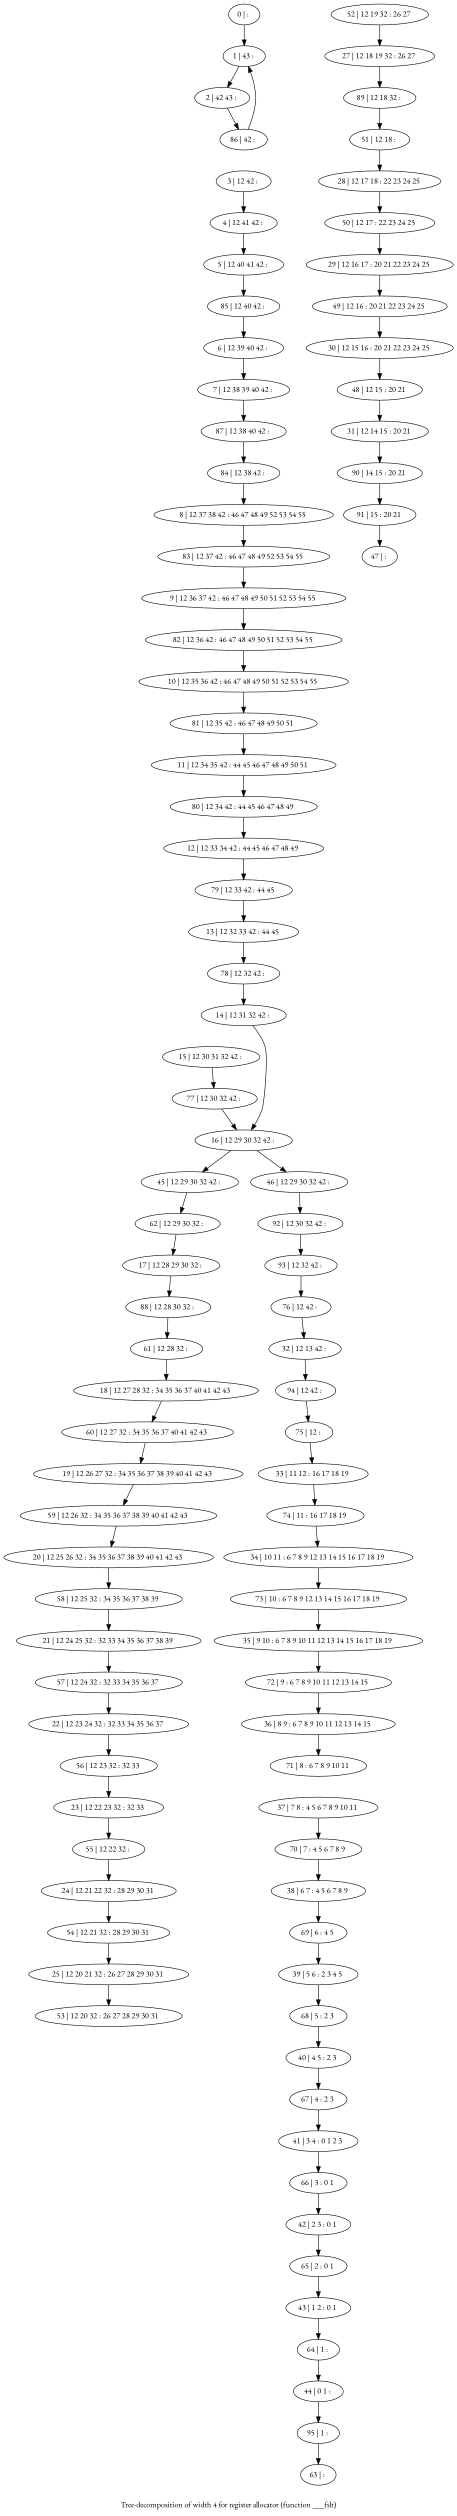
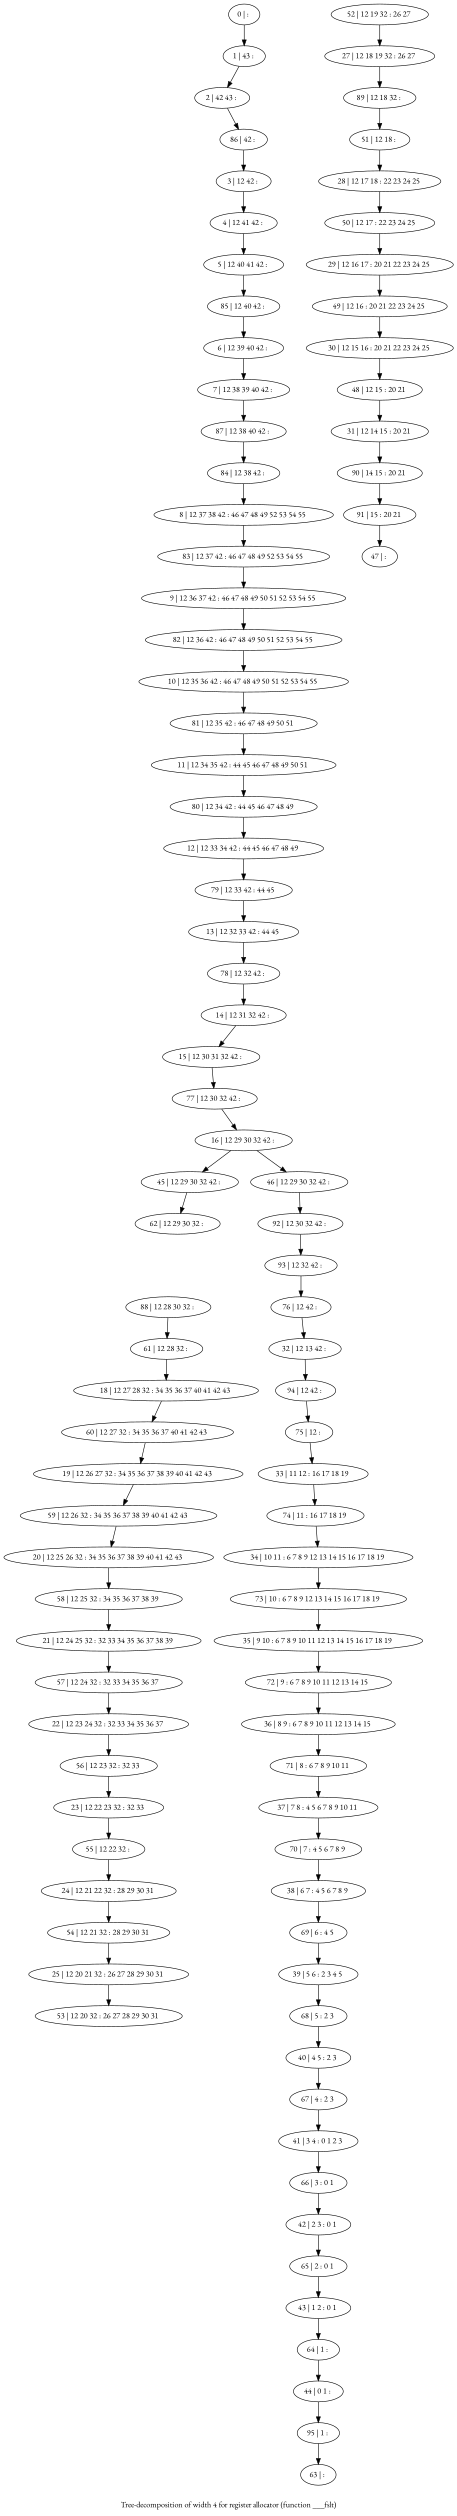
(256, 101) -> (244, 158)
(266, 1074) -> (229, 1034)
(171, 1265) -> none
none -> (318, 1784)
